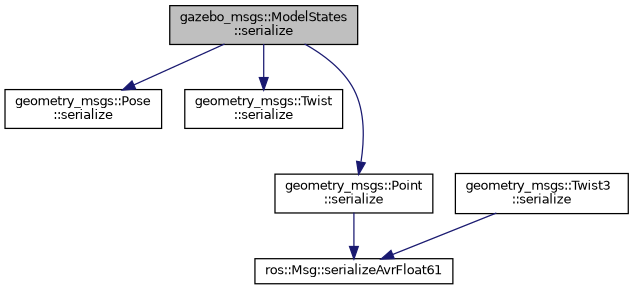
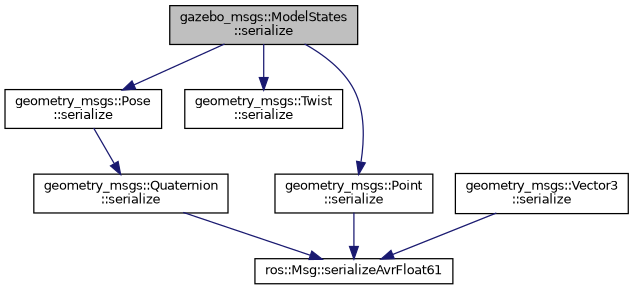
none -> (131, 194)
(542, 194) -> (542, 194)
